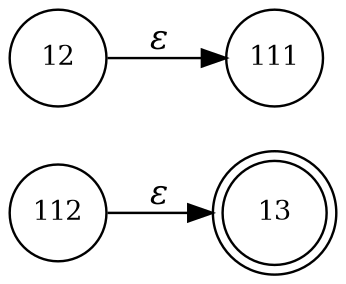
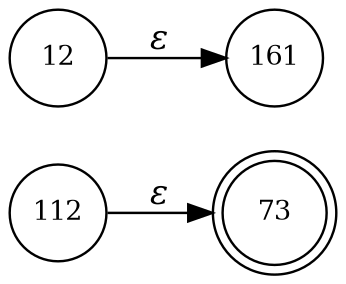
(275, 58) -> (275, 58)
(275, 213) -> (275, 213)
